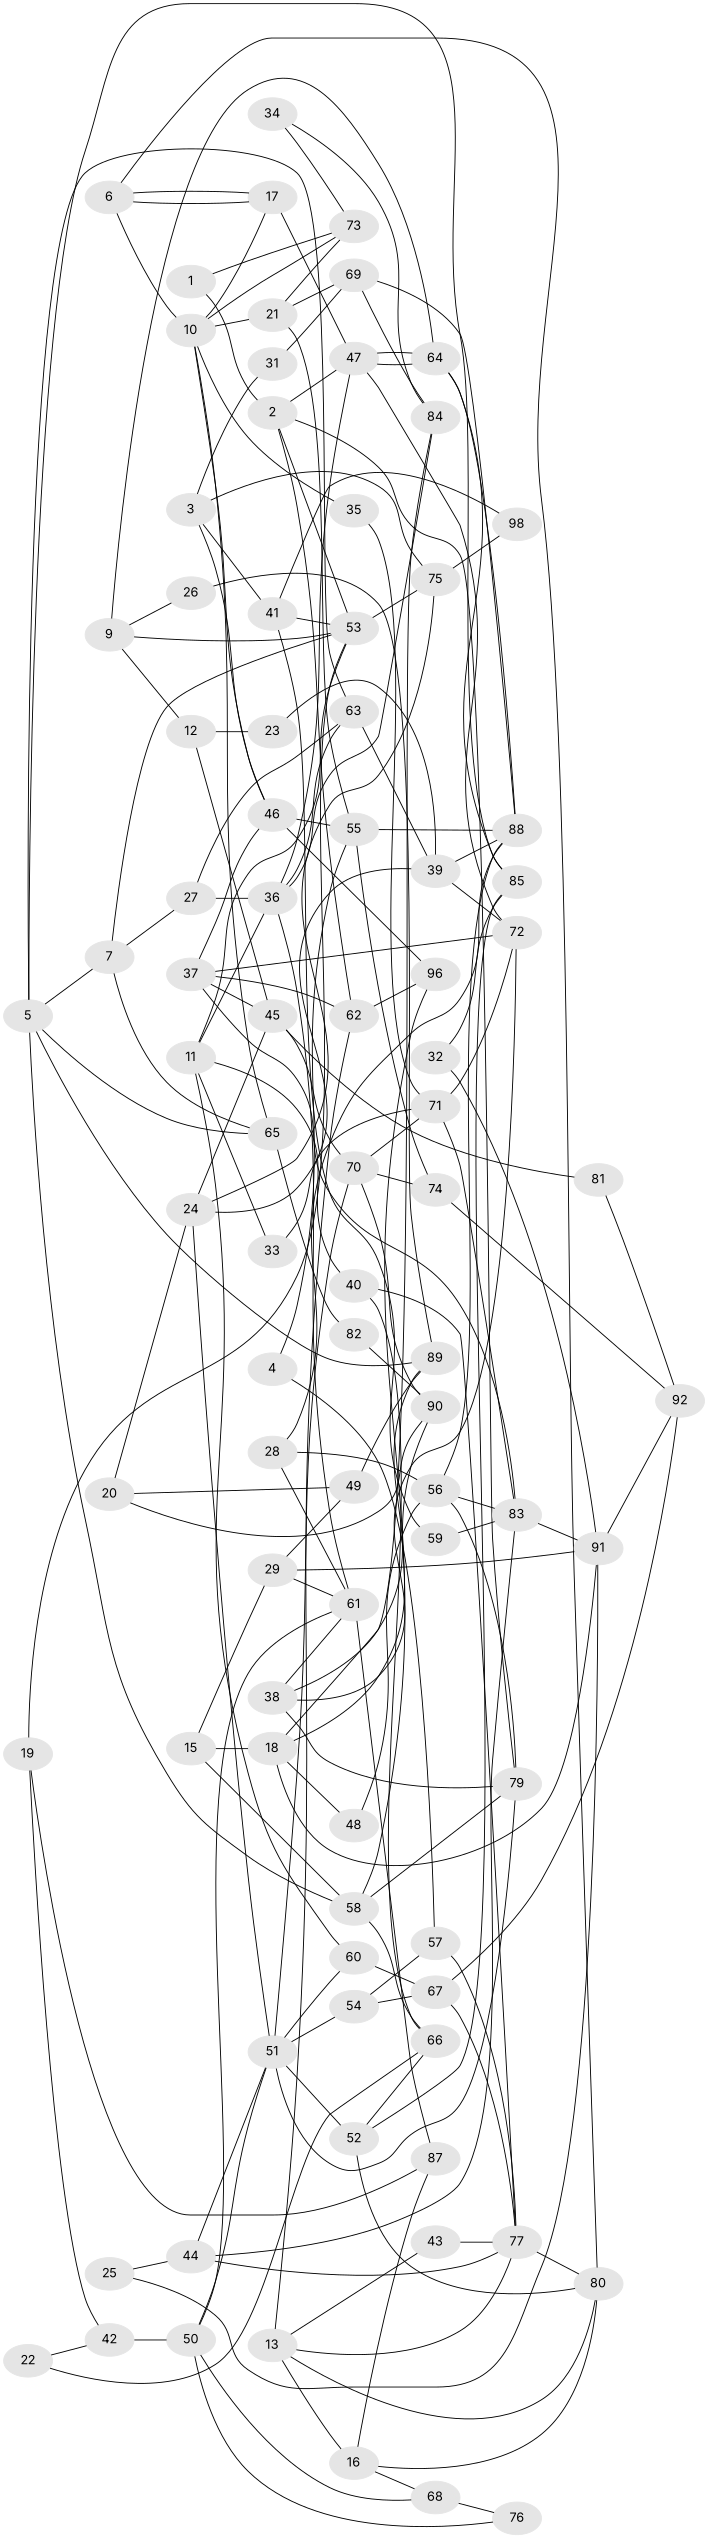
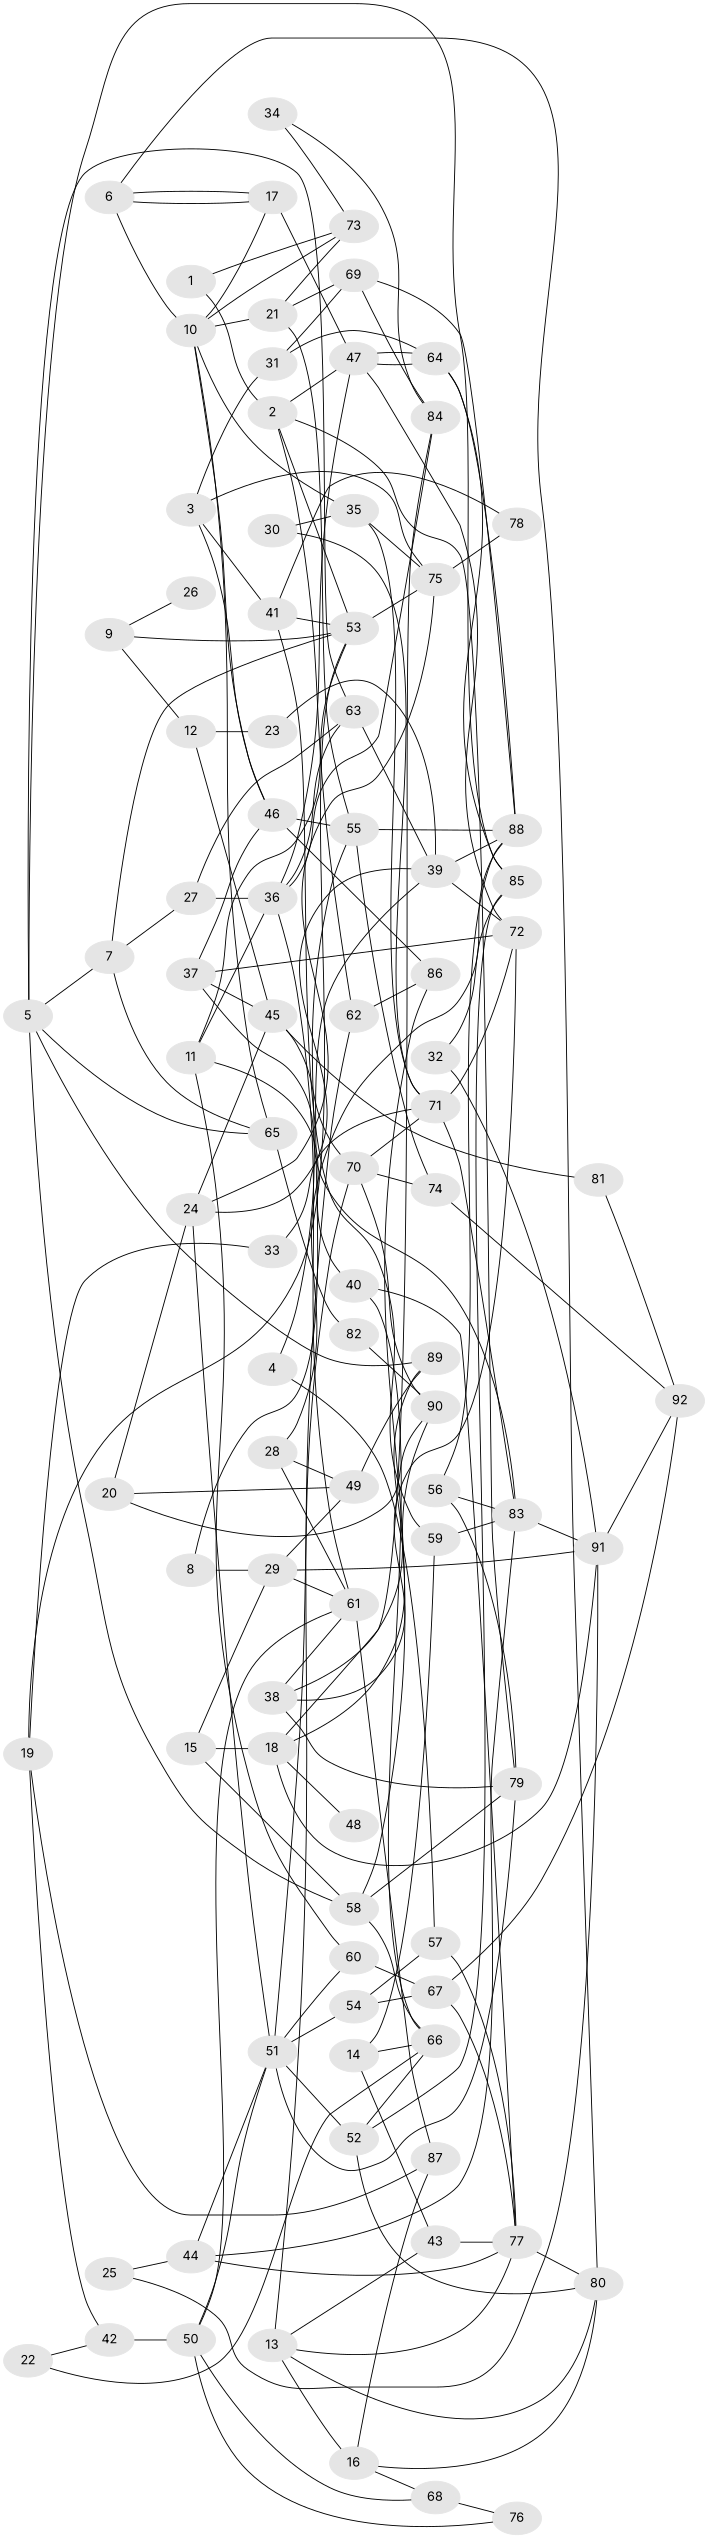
(195, 171) -> (352, 331)
(517, 524) -> (517, 524)
none -> (273, 531)
none -> (395, 545)
(409, 885) -> none
(436, 974) -> (436, 974)
(276, 986) -> none
(232, 1155) -> (54, 1421)
(359, 1458) -> (314, 1470)
none -> (191, 1570)
(387, 1647) -> none
none -> (354, 2056)
